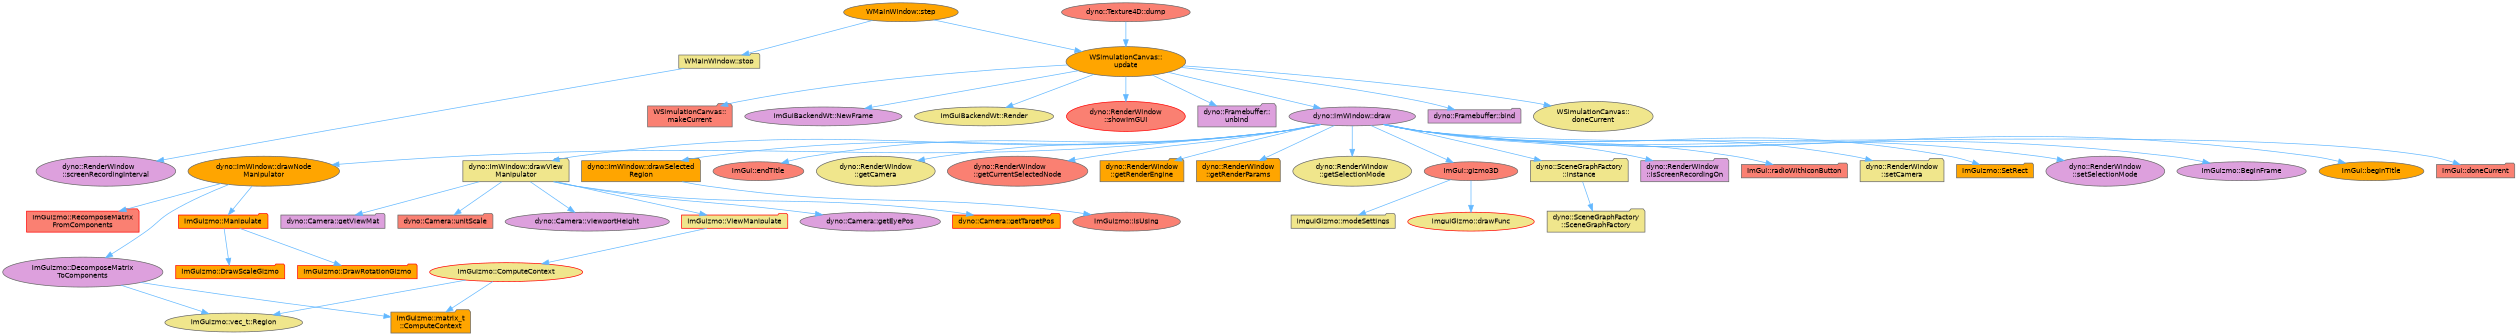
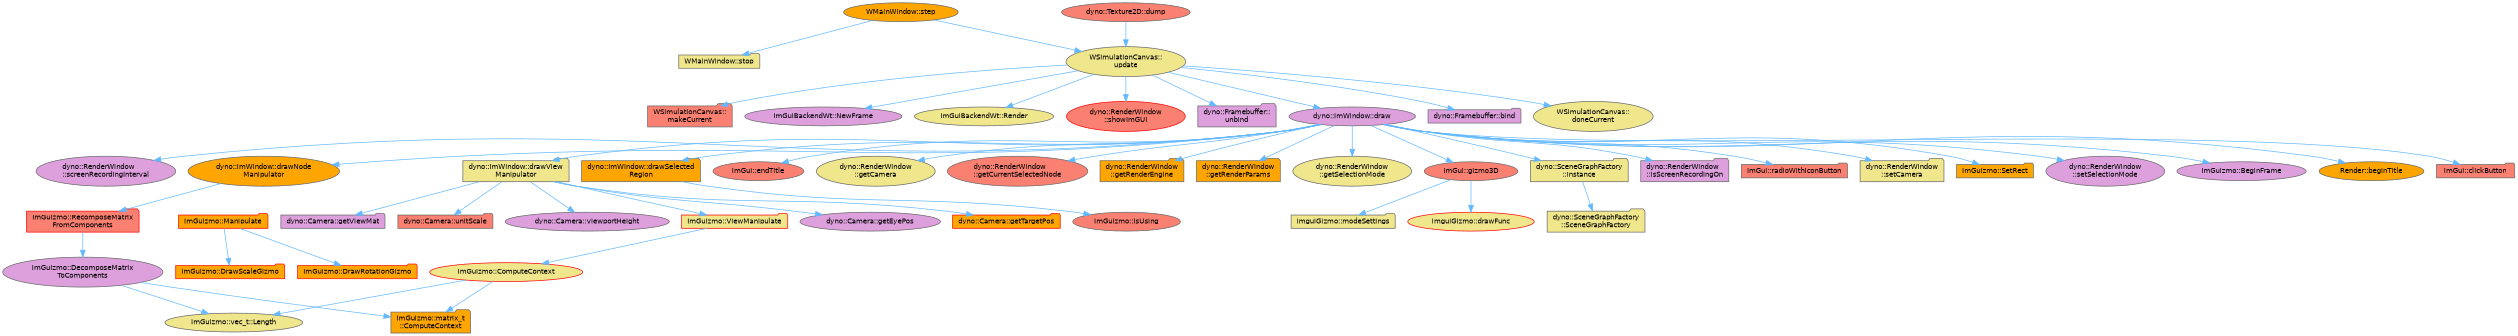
(1126, 12) -> (1126, 12)
(1126, 62) -> (1126, 62)
(424, 114) -> (654, 142)
(2372, 171) -> (2372, 171)
(2476, 171) -> (2476, 171)
(242, 198) -> none
(167, 214) -> (83, 241)
(234, 323) -> (234, 323)
